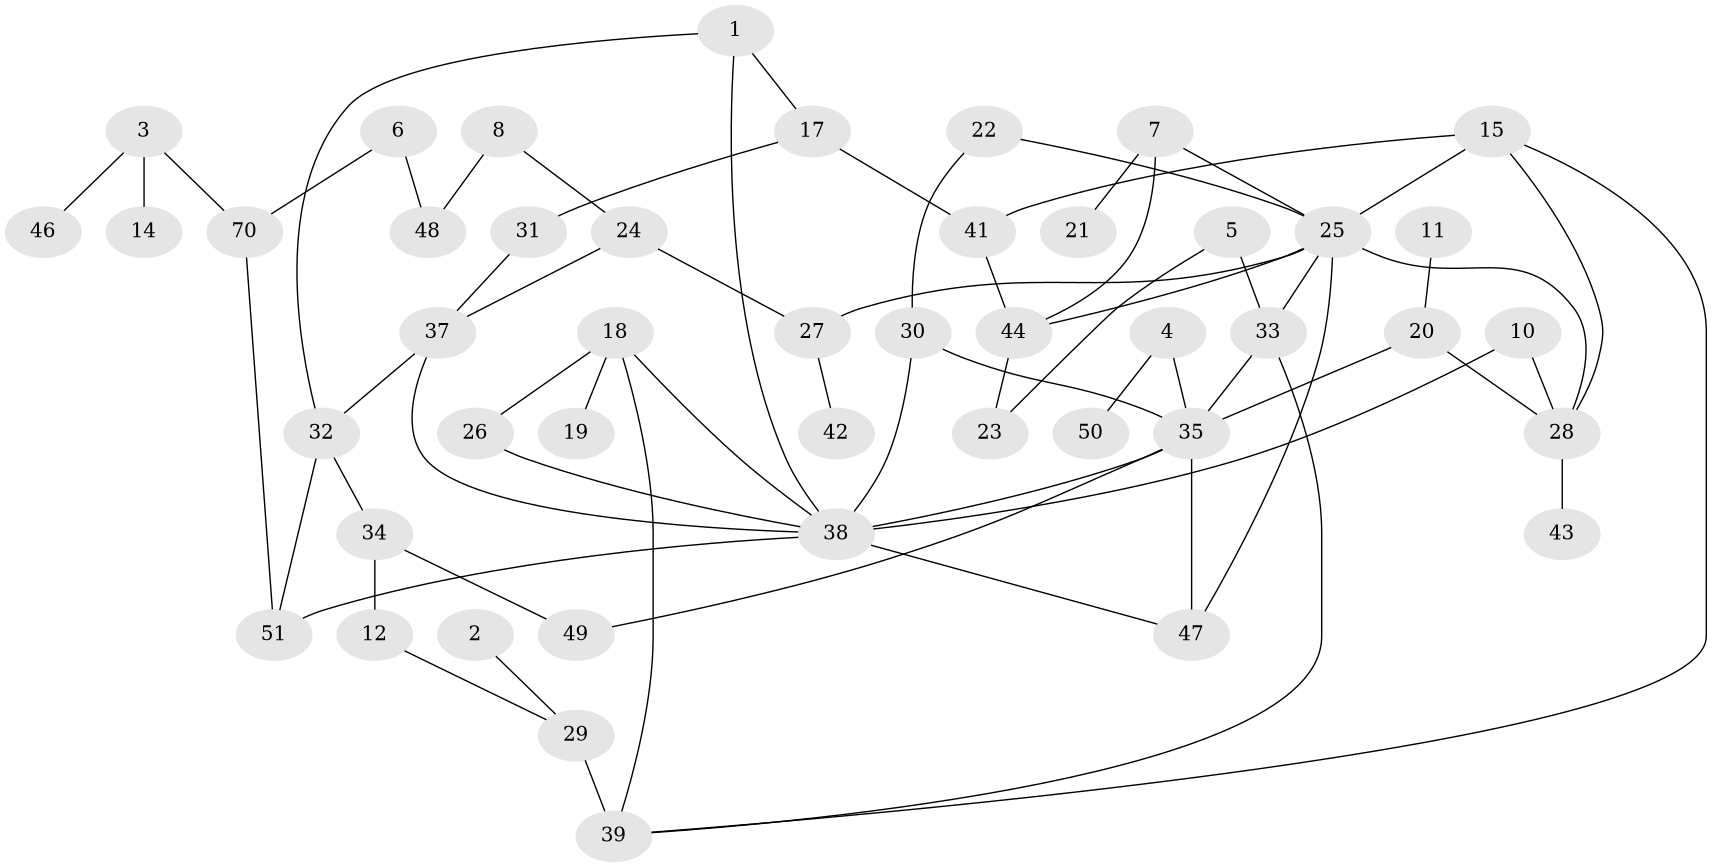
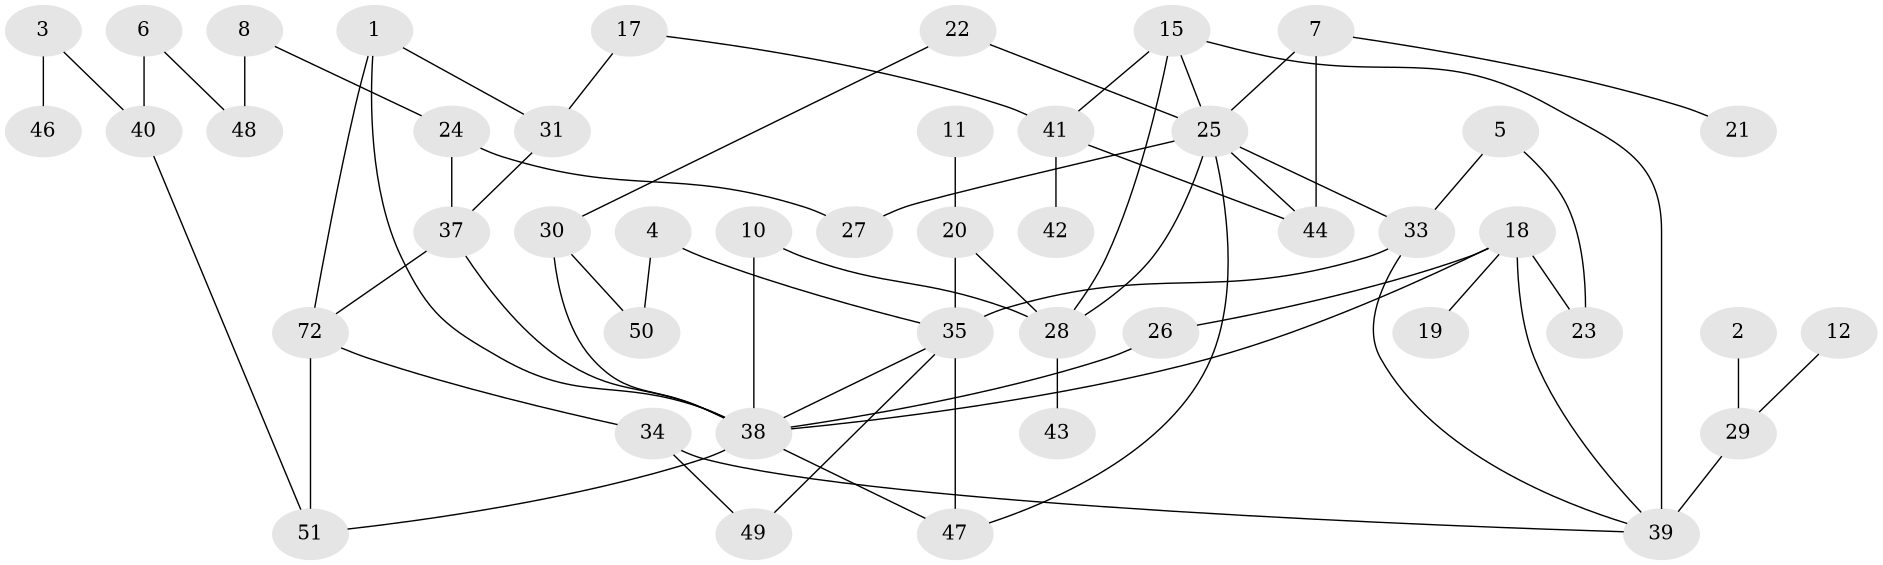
(774, 81) -> (463, 81)
(144, 232) -> none
(245, 232) -> (144, 131)
(824, 383) -> (1056, 182)
(1002, 383) -> (1551, 283)
(1052, 383) -> (597, 283)
(322, 434) -> (310, 333)
(375, 585) -> (1150, 510)
